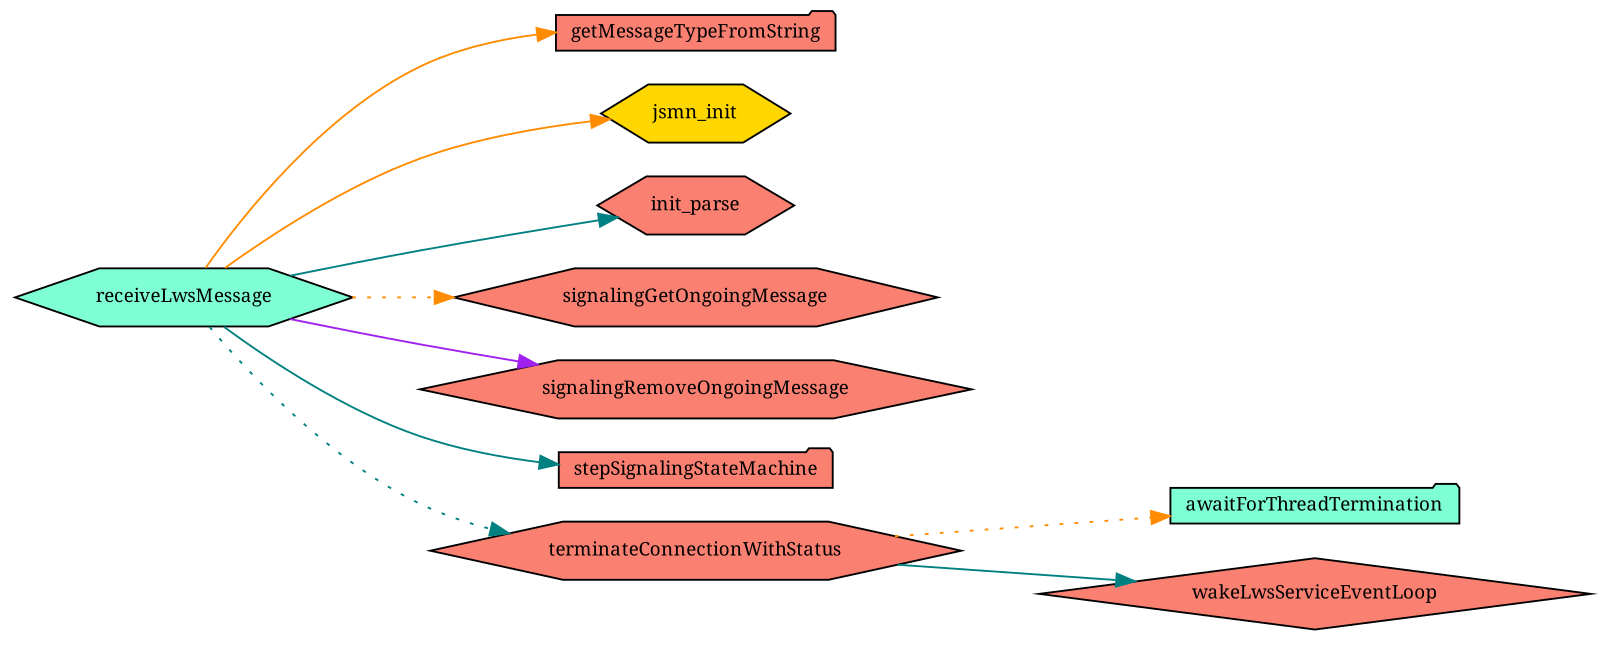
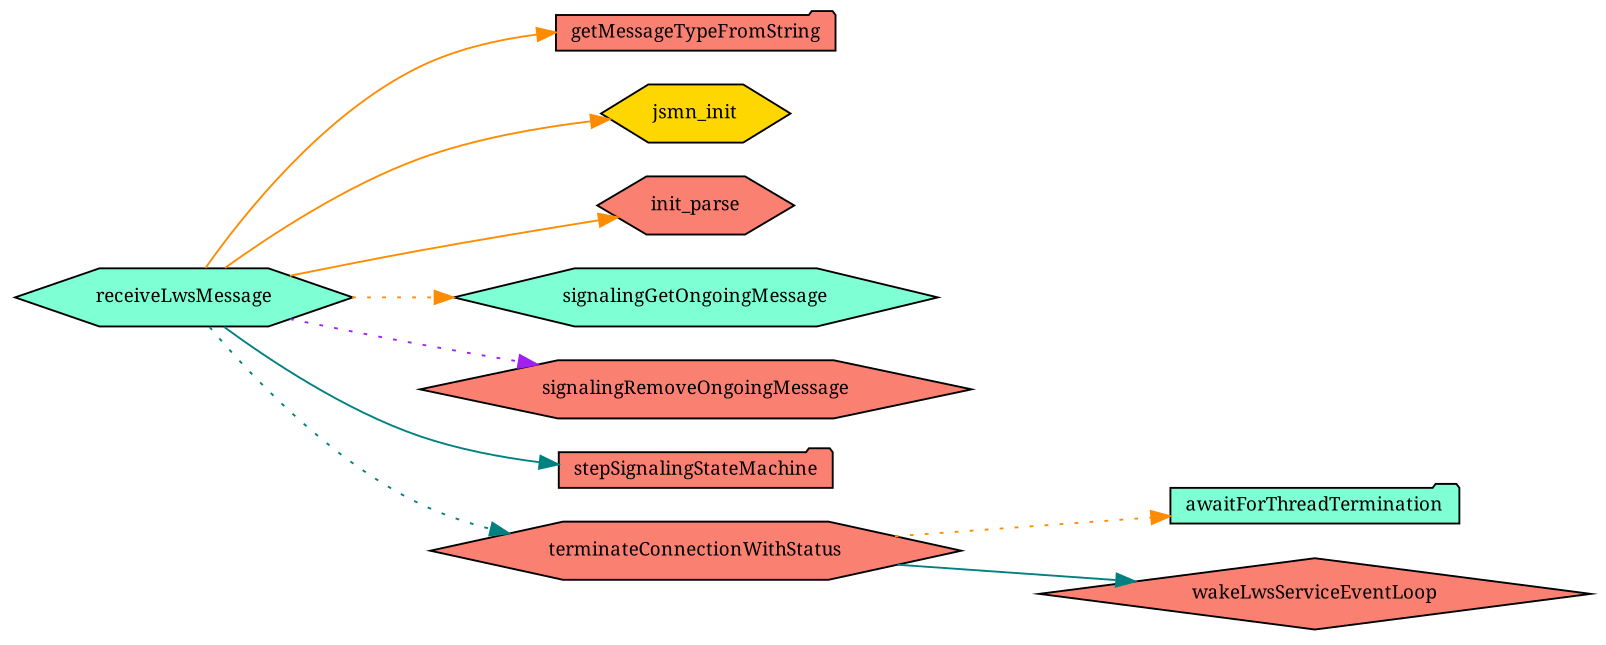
(444, 246) -> (444, 246)
(696, 297) -> (696, 297)
(404, 341) -> (404, 341)
